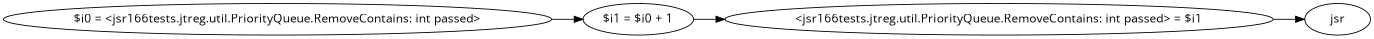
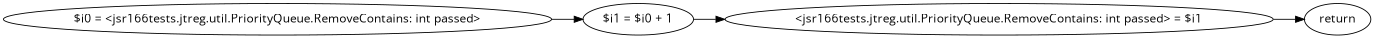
(1338, 19) -> (1338, 19)
